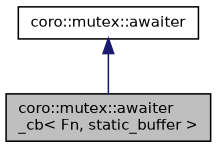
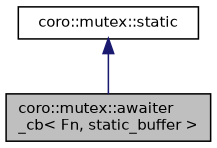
(108, 23) -> (108, 23)
